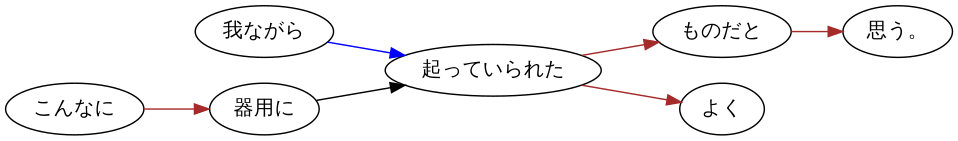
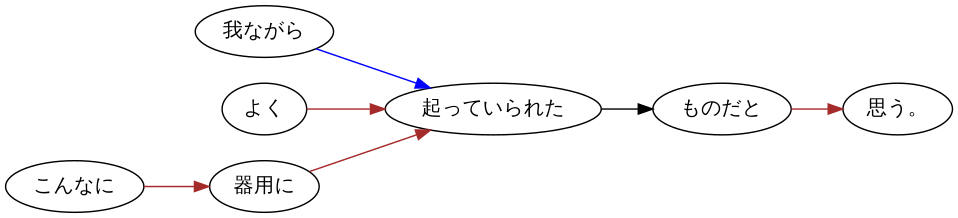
(613, 50) -> (620, 109)
(625, 93) -> (338, 109)
(354, 94) -> (363, 153)
